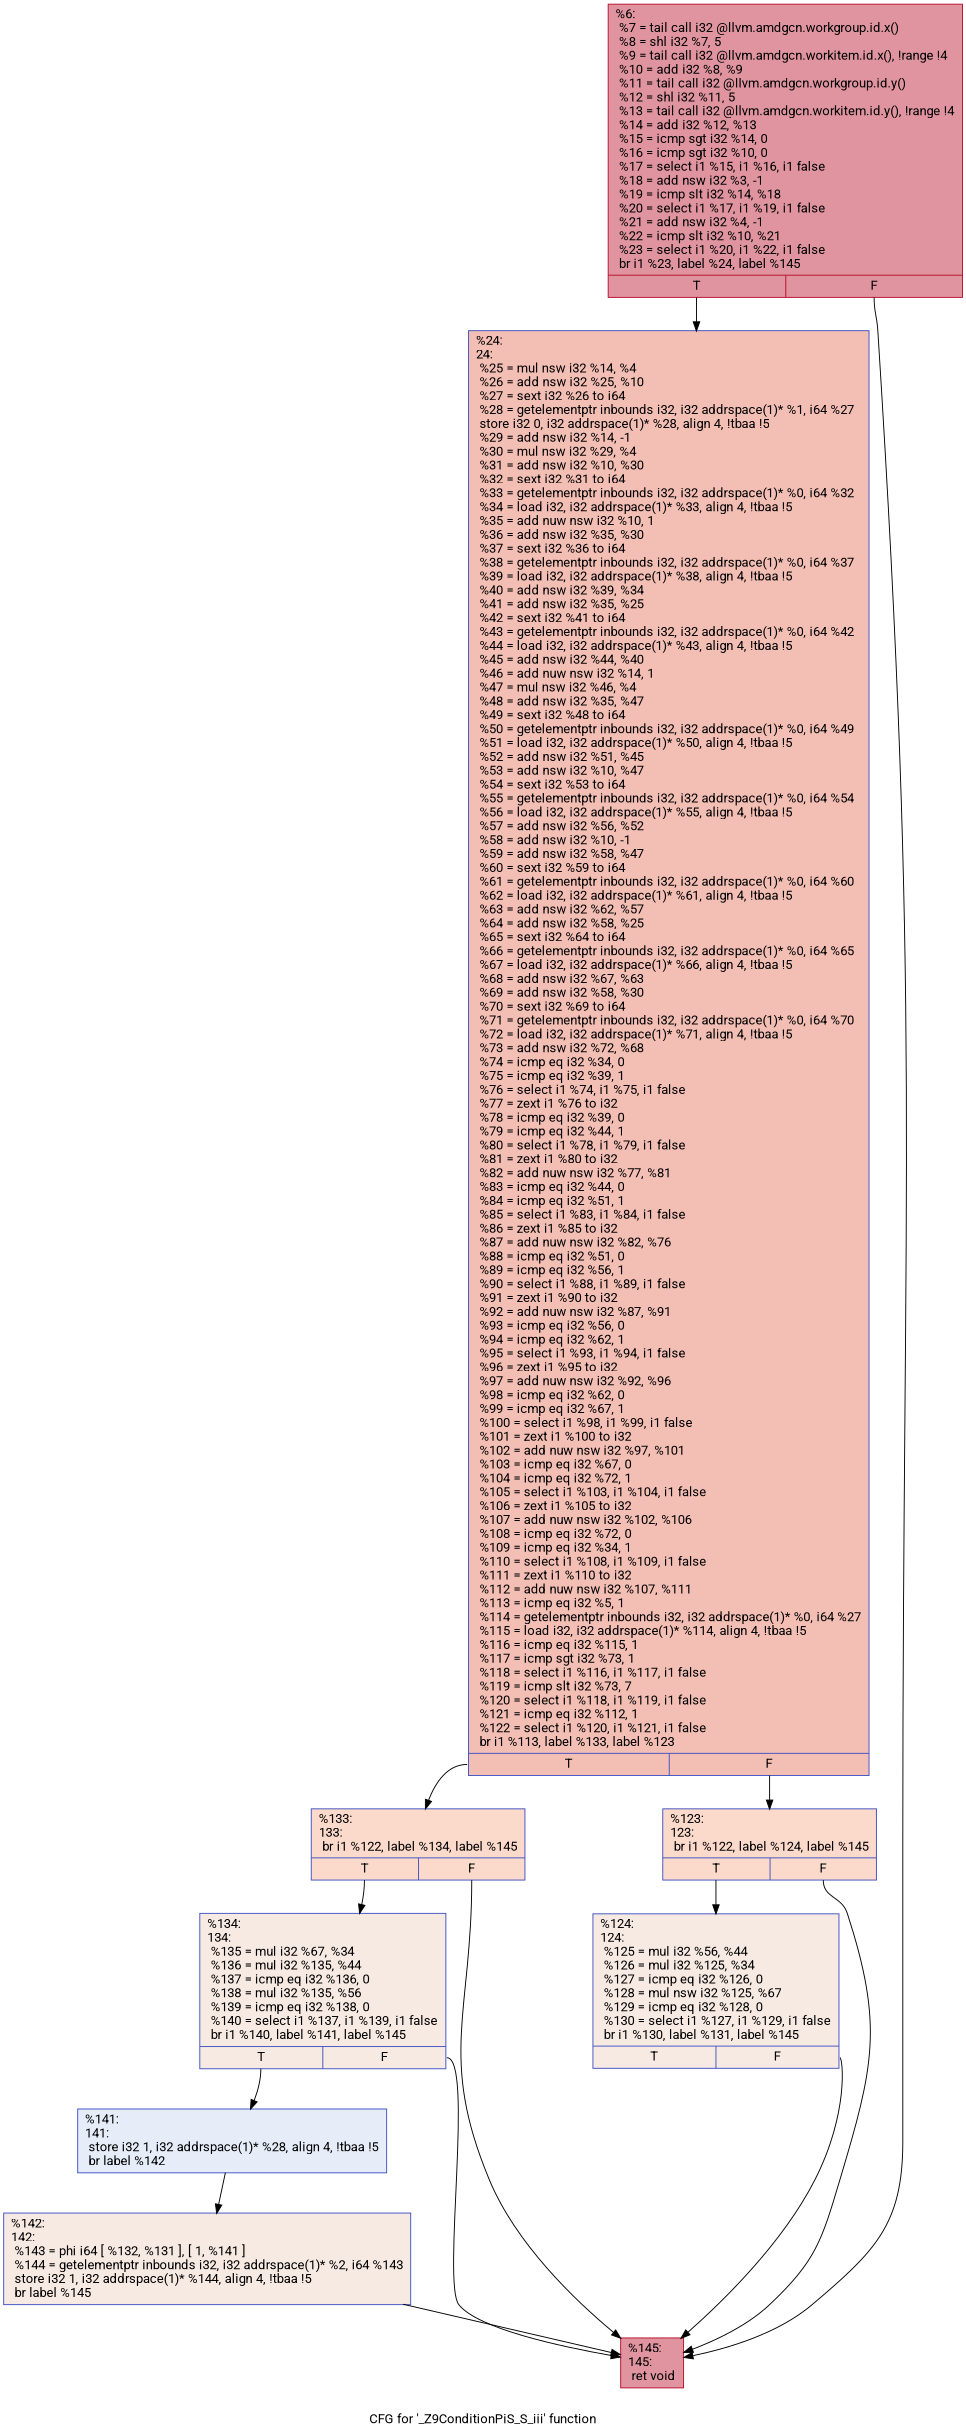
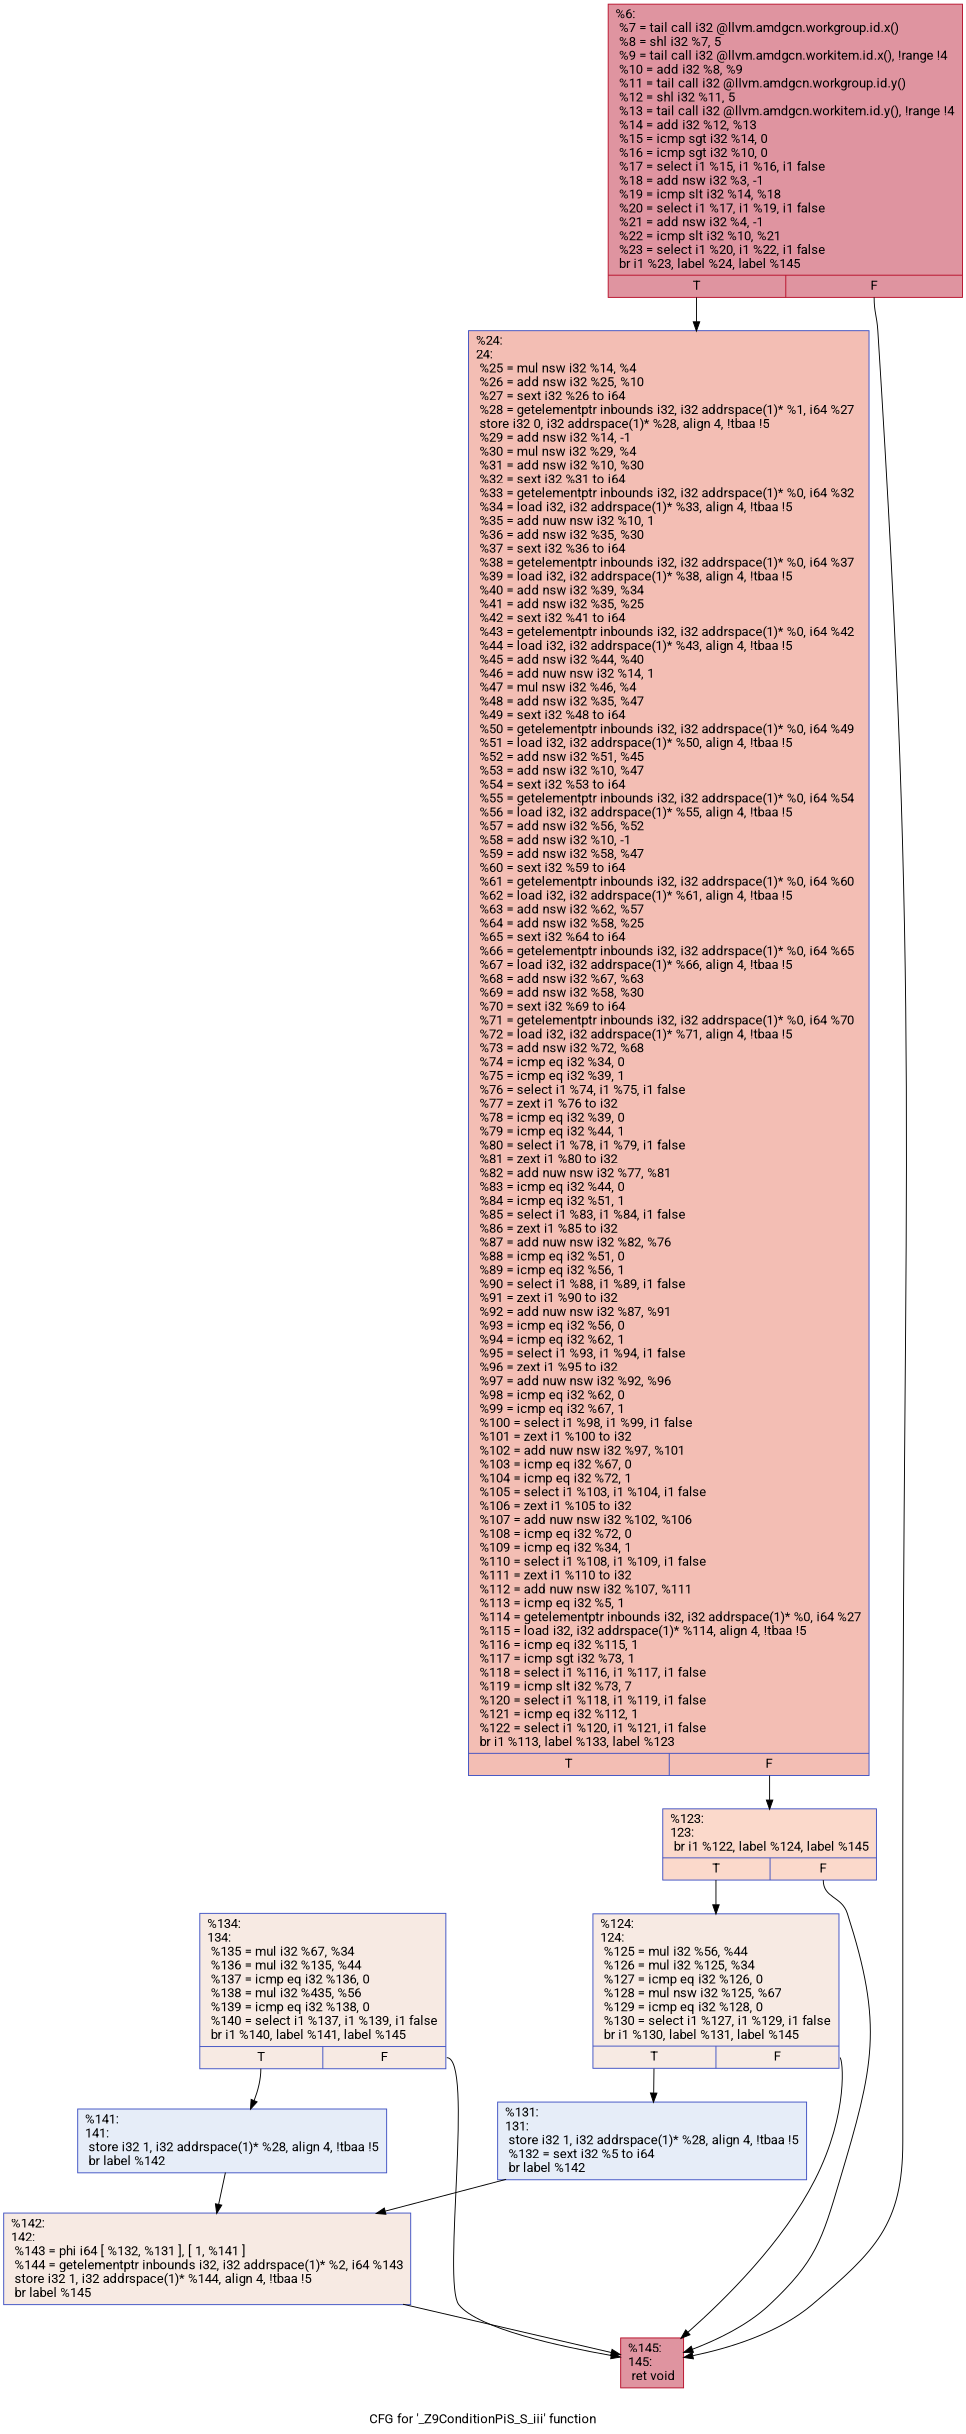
(418, 1844) -> none
(284, 1993) -> (284, 1993)
none -> (652, 2141)
